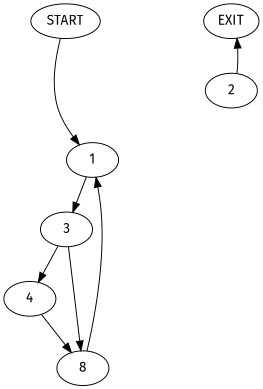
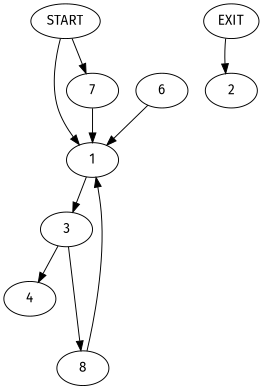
(238, 61) -> (225, 51)
none -> (93, 91)
none -> (162, 91)
(53, 330) -> none
